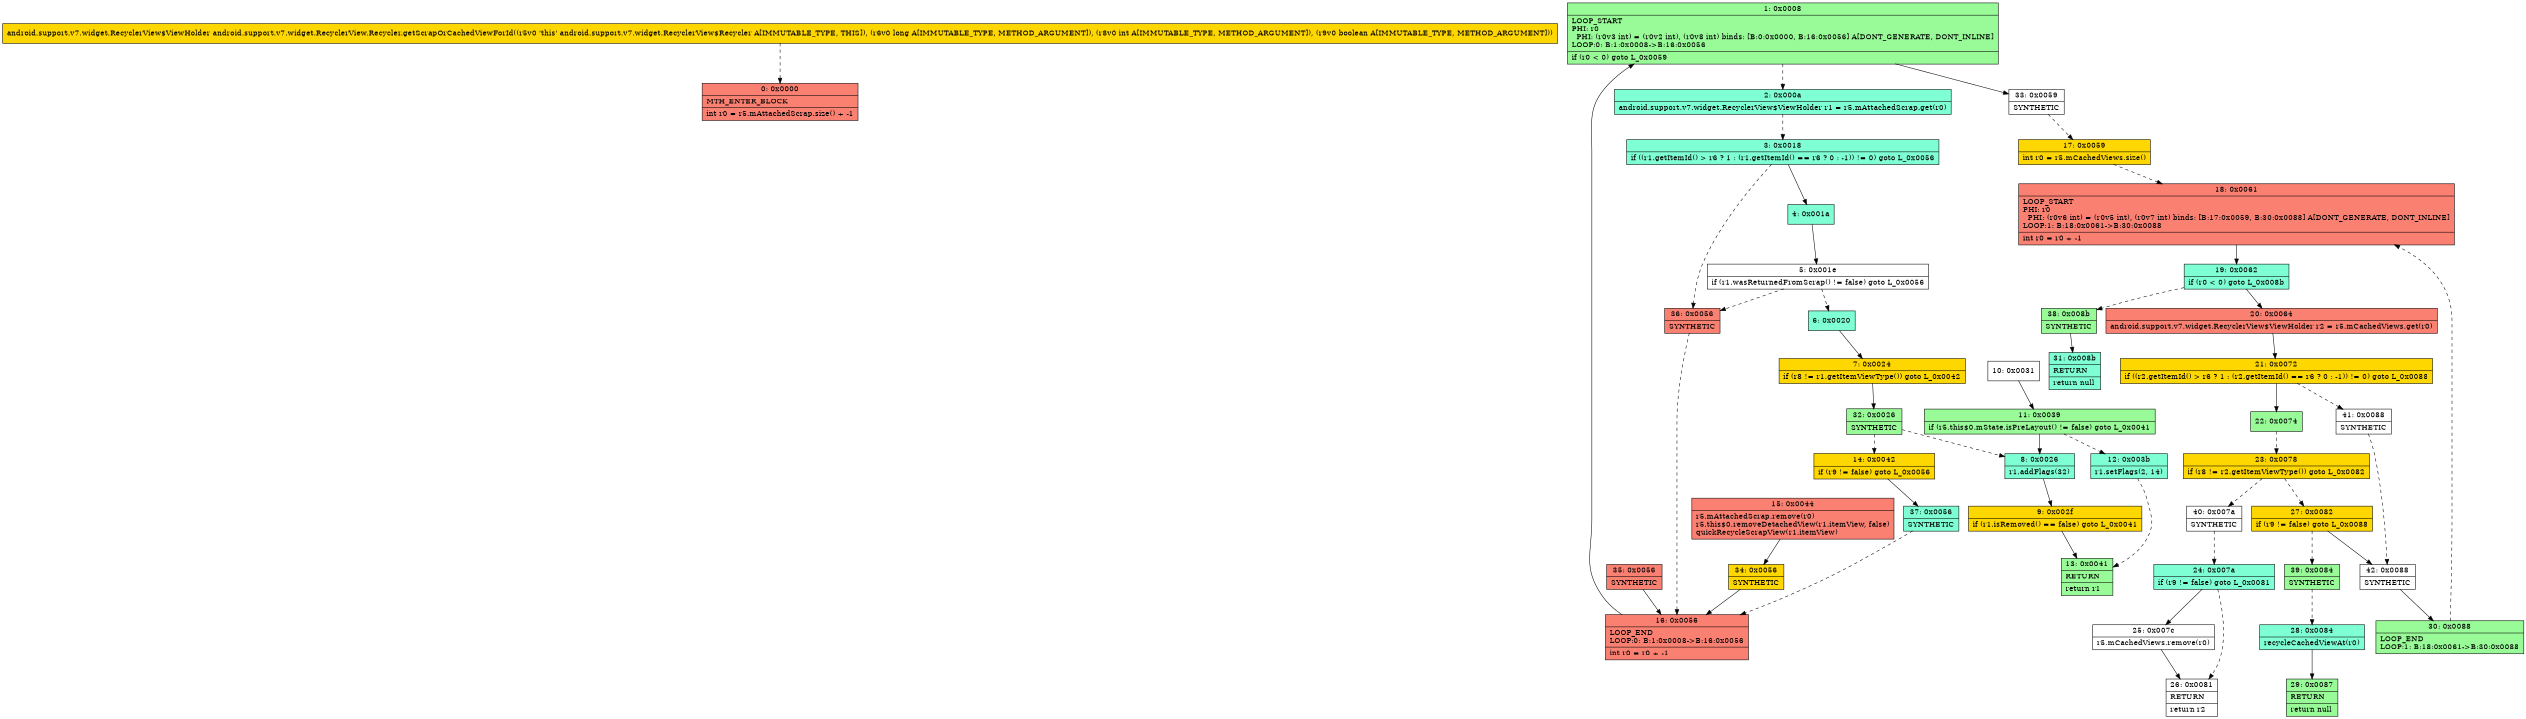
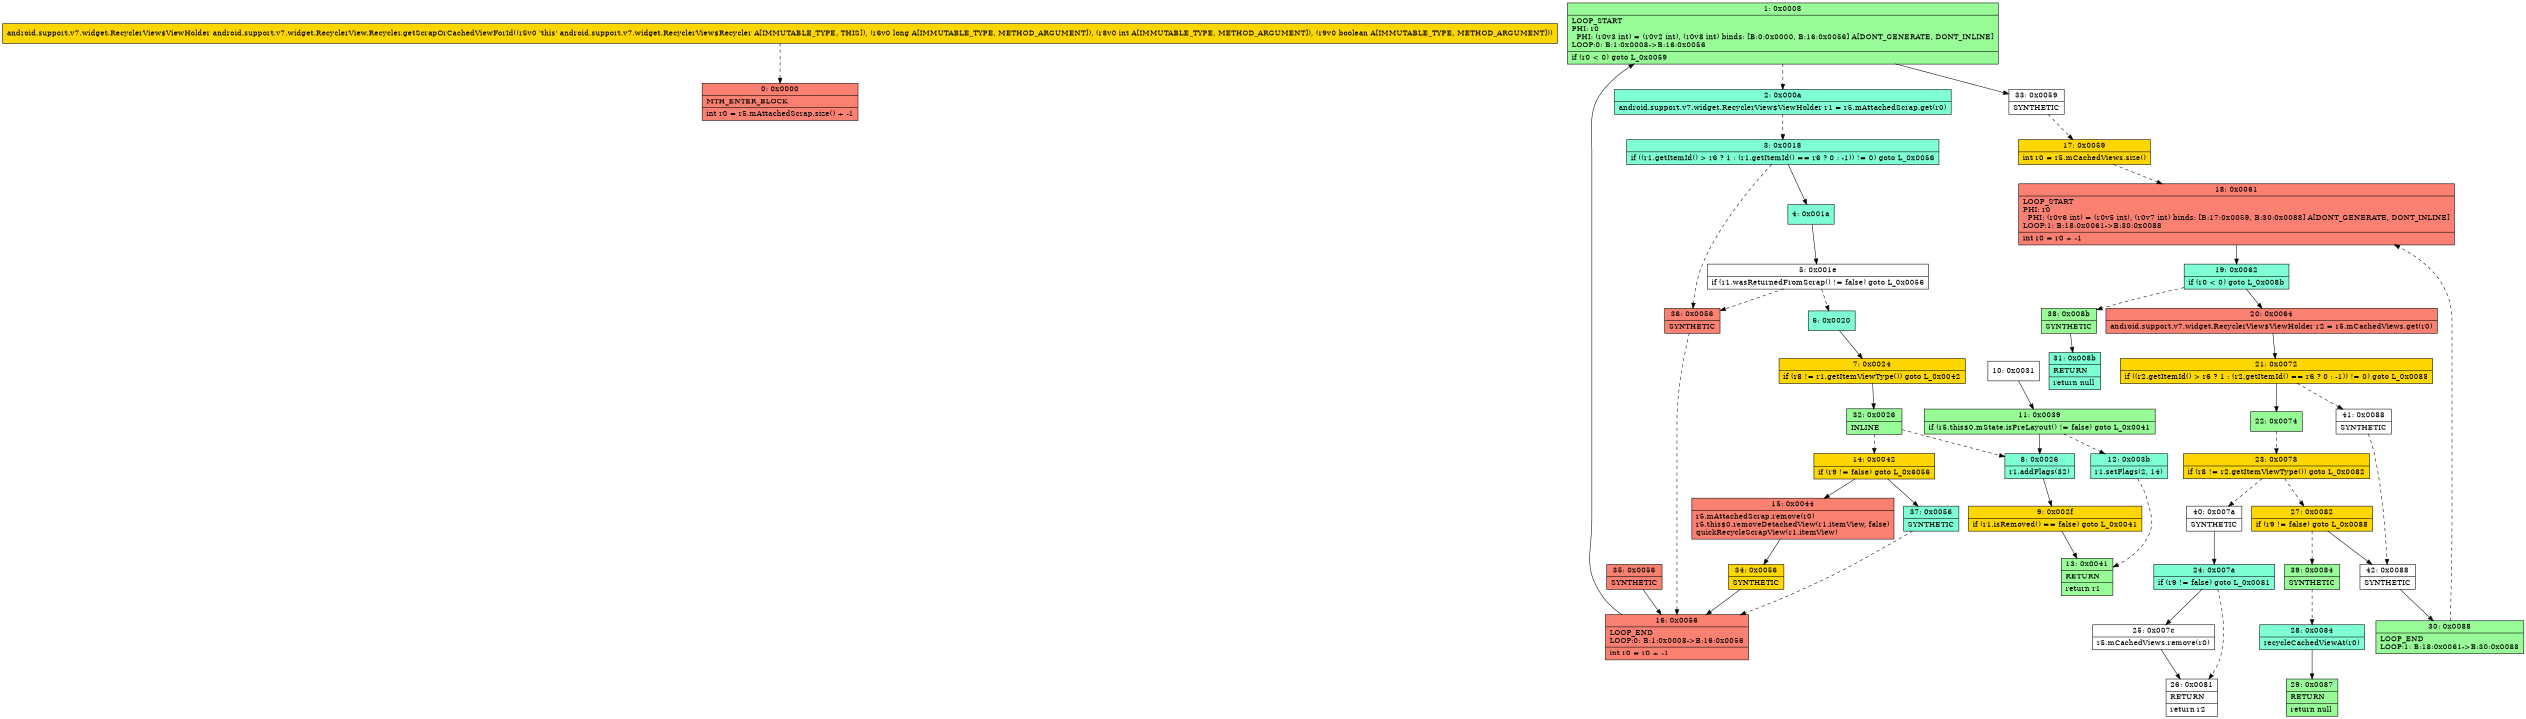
(1874, 428) -> (1866, 428)
(1874, 472) -> (1874, 472)
none -> (1842, 487)
(2214, 545) -> (2214, 545)
